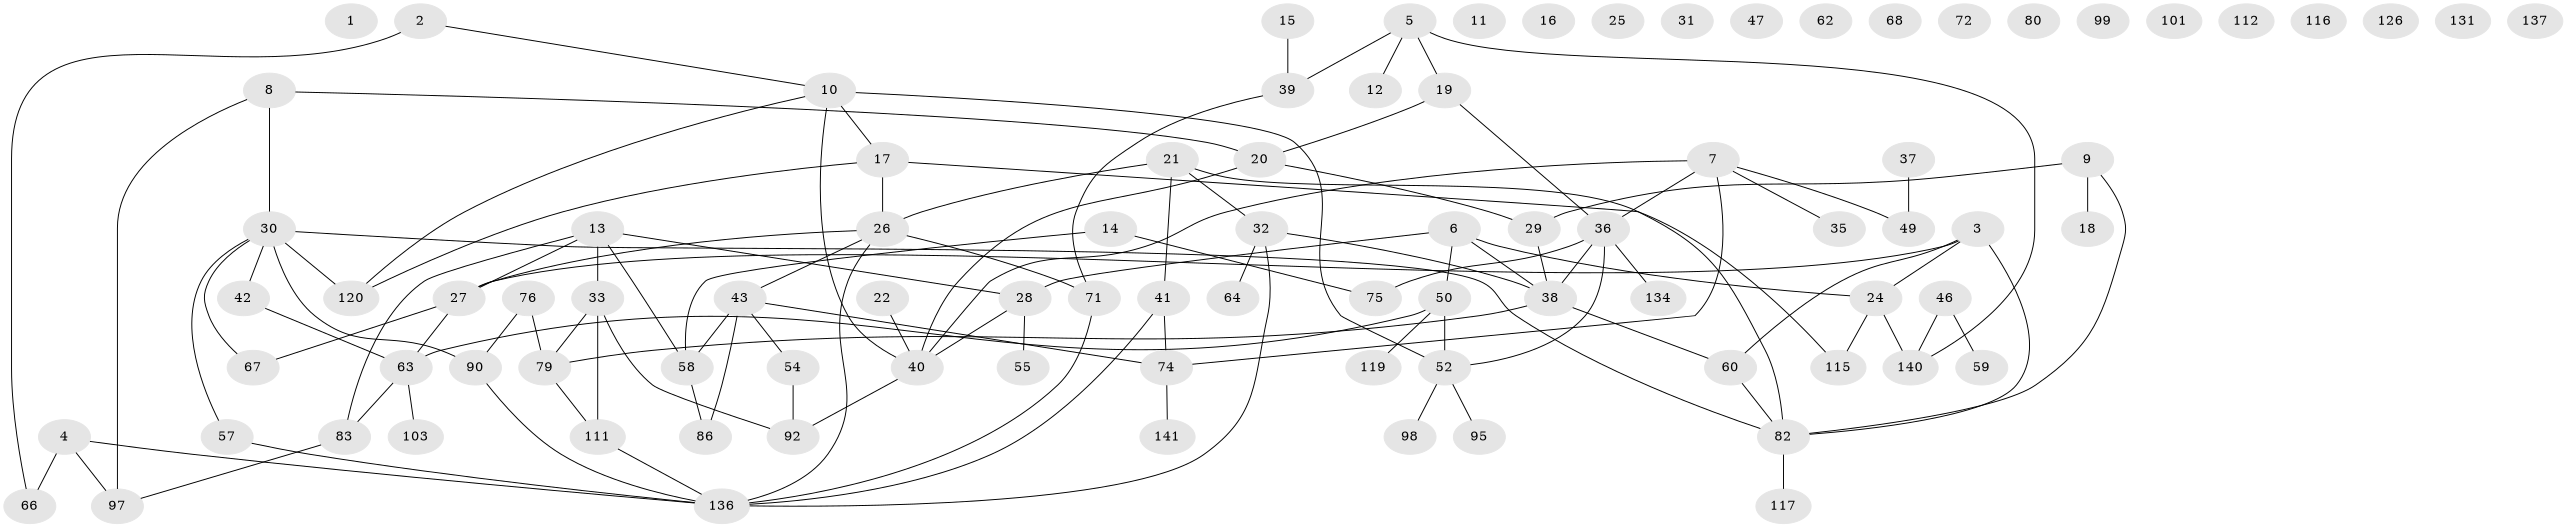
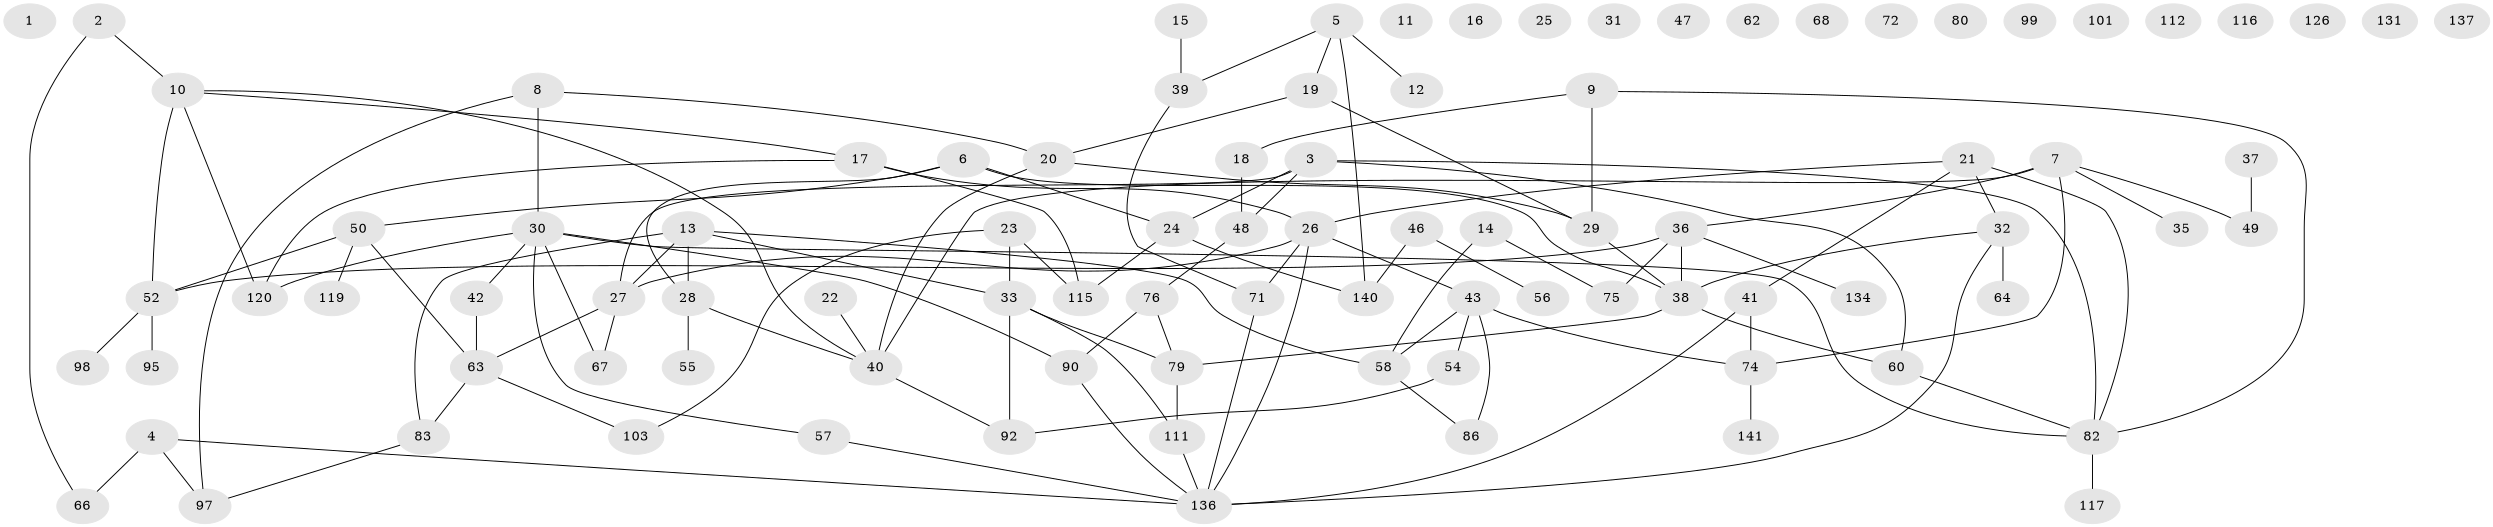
(1524, 160) -> (1440, 154)
none -> (1010, 229)
none -> (1242, 229)
(1982, 368) -> (1543, 298)
